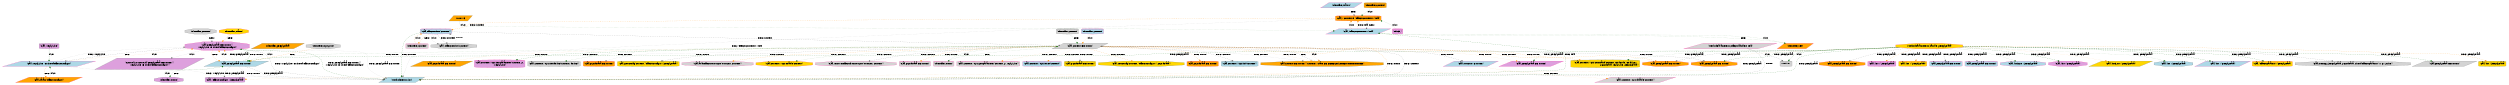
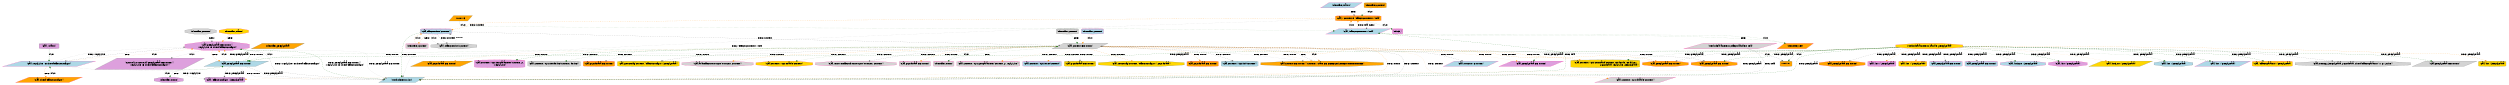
(1389, 24) -> (1379, 25)
(49, 46) -> (49, 46)
(323, 46) -> none
(1770, 64) -> (1770, 64)
(1786, 64) -> (1786, 64)
(1534, 74) -> (1410, 53)
(217, 75) -> (136, 70)
(49, 80) -> (49, 80)
